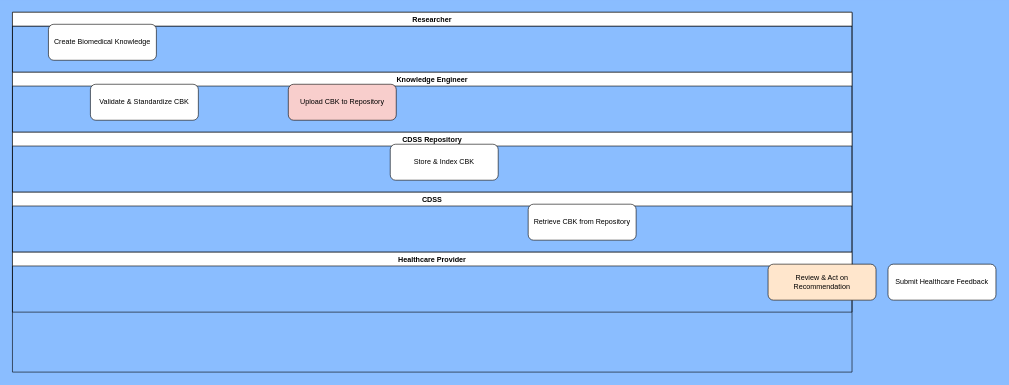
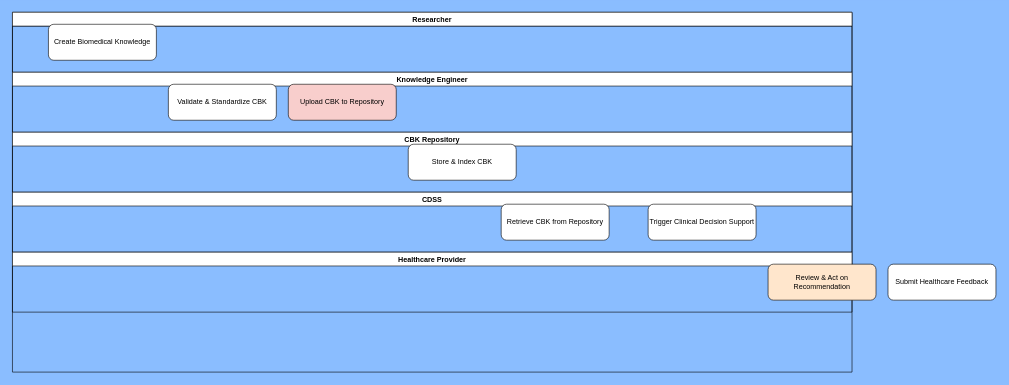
(144, 102) -> (222, 102)
(432, 140) -> (432, 140)
(444, 162) -> (462, 162)
(582, 222) -> (555, 222)
none -> (702, 222)
